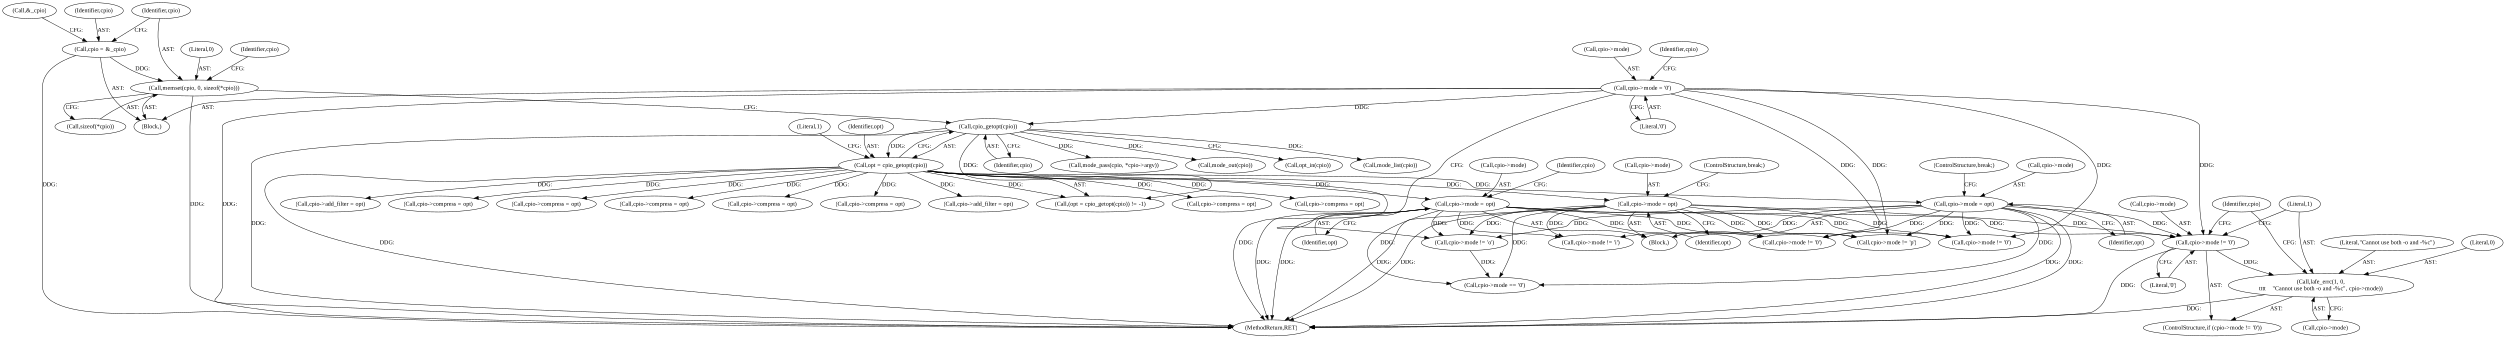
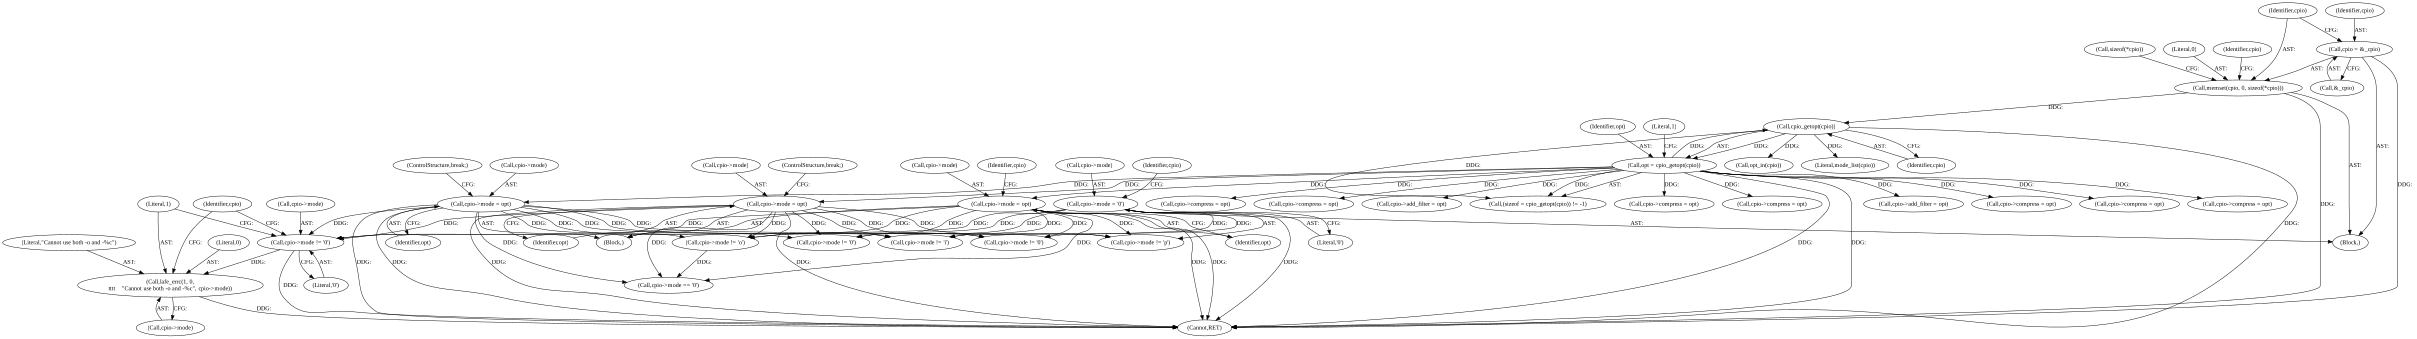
(77, 30) -> (2336, 69)
none -> (2347, 67)
(144, 69) -> (2318, 69)
(99, 99) -> none
(134, 107) -> (2194, 69)
(751, 107) -> (2056, 107)
(1318, 107) -> (1209, 226)
(926, 146) -> (1698, 146)
(1216, 146) -> (1793, 146)
(1114, 165) -> none
(1226, 165) -> none
(1390, 165) -> (1845, 165)
(1458, 165) -> (1008, 223)
(1880, 165) -> (1271, 223)
(1100, 204) -> (1538, 204)
(1271, 328) -> (1205, 328)
(2212, 328) -> none
